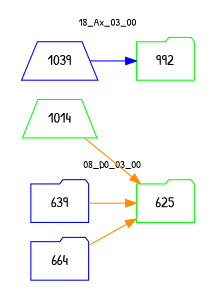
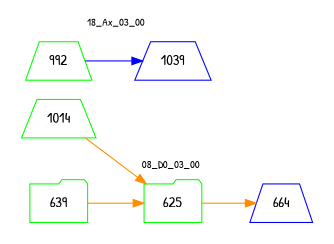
(108, 61) -> (108, 61)
(165, 61) -> (59, 61)
(60, 203) -> (59, 203)
(108, 235) -> (224, 203)
(60, 261) -> (281, 203)
